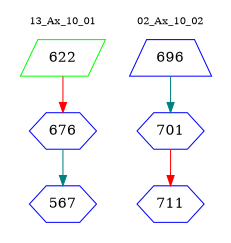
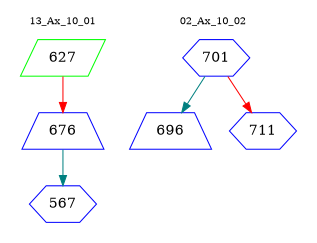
(63, 58) -> (63, 58)
(171, 89) -> (196, 90)
(63, 131) -> (63, 131)
